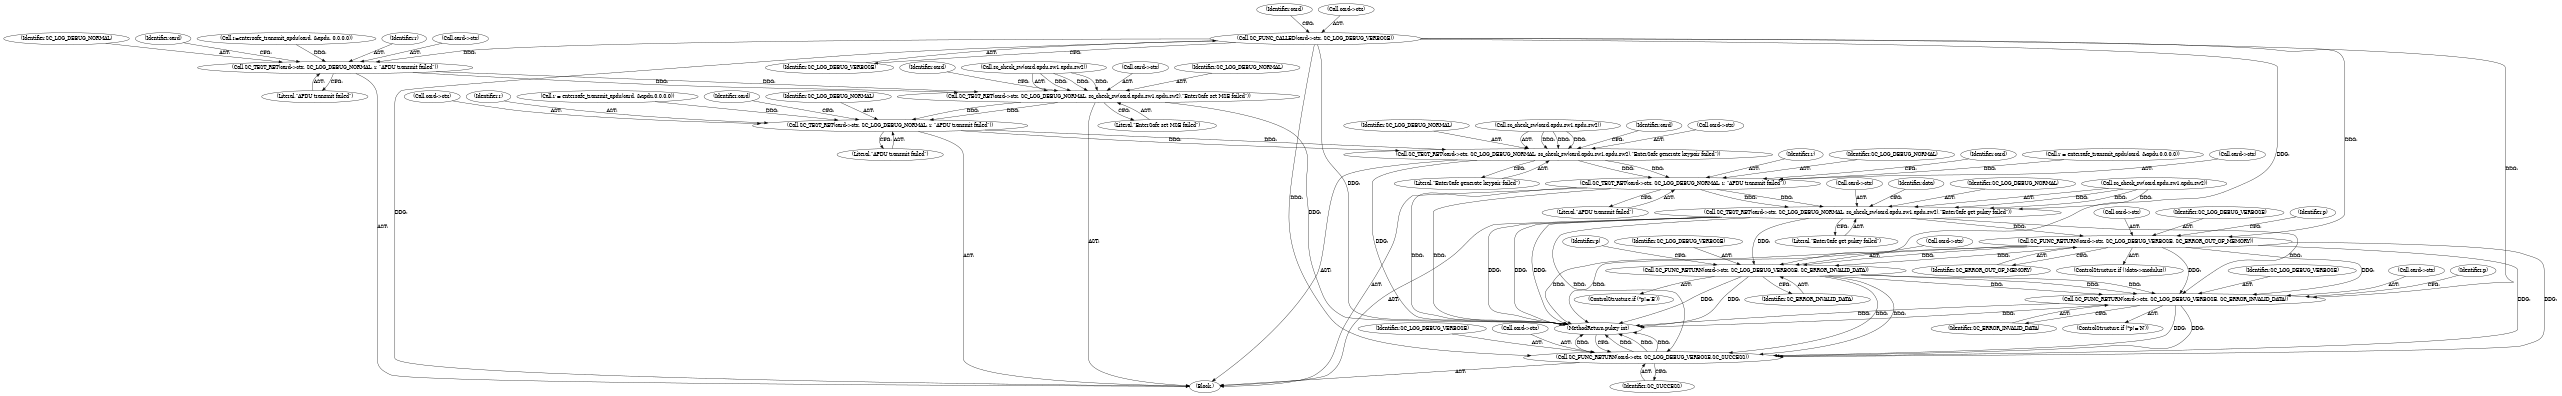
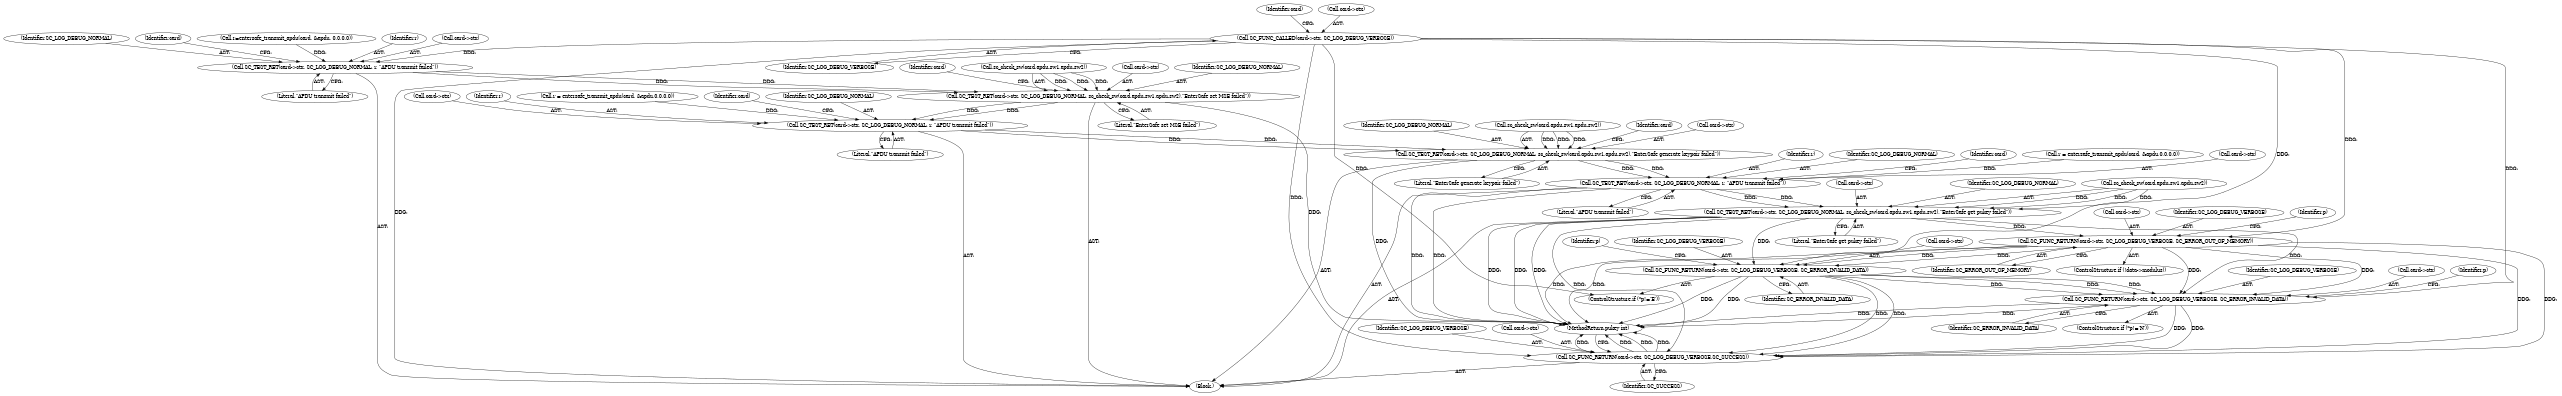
(1916, 184) -> none
(1348, 280) -> (1418, 219)
